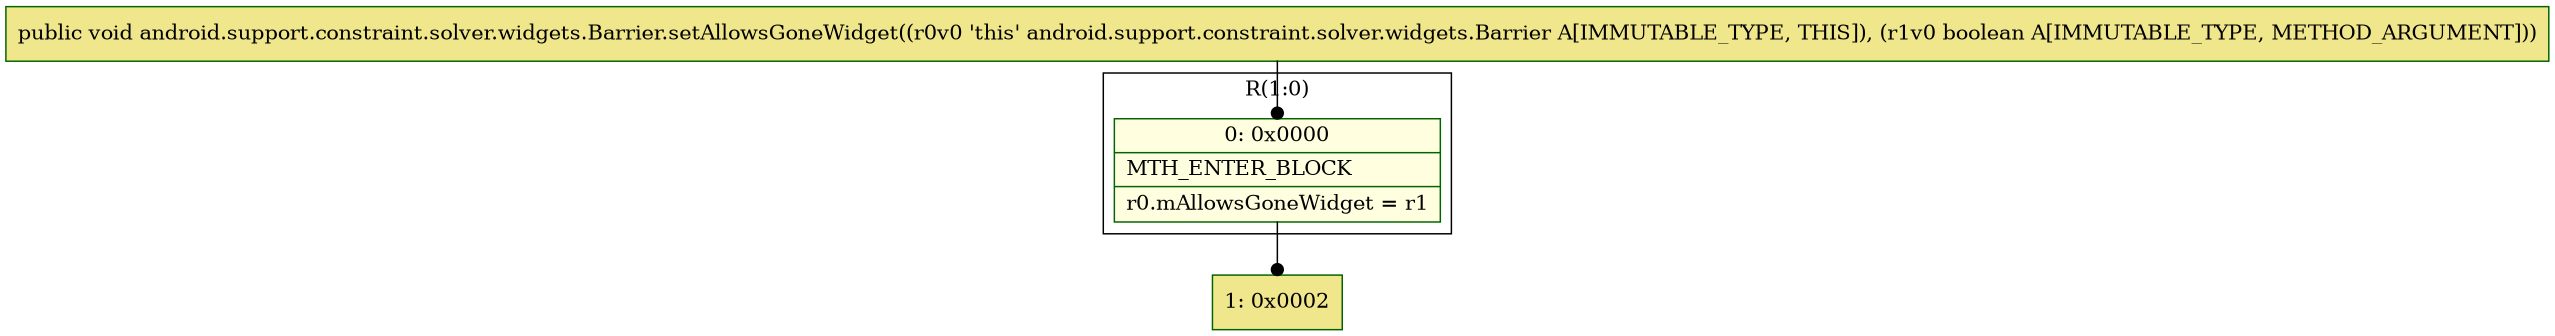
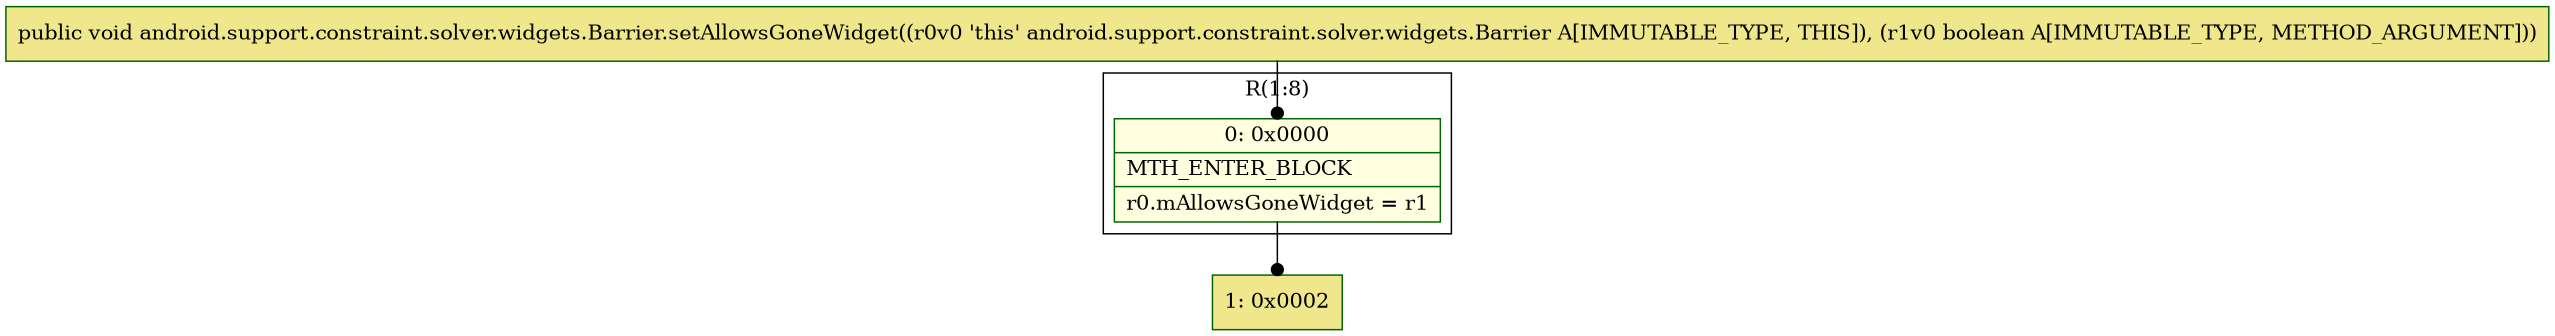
(1277, 90) -> (1277, 90)
